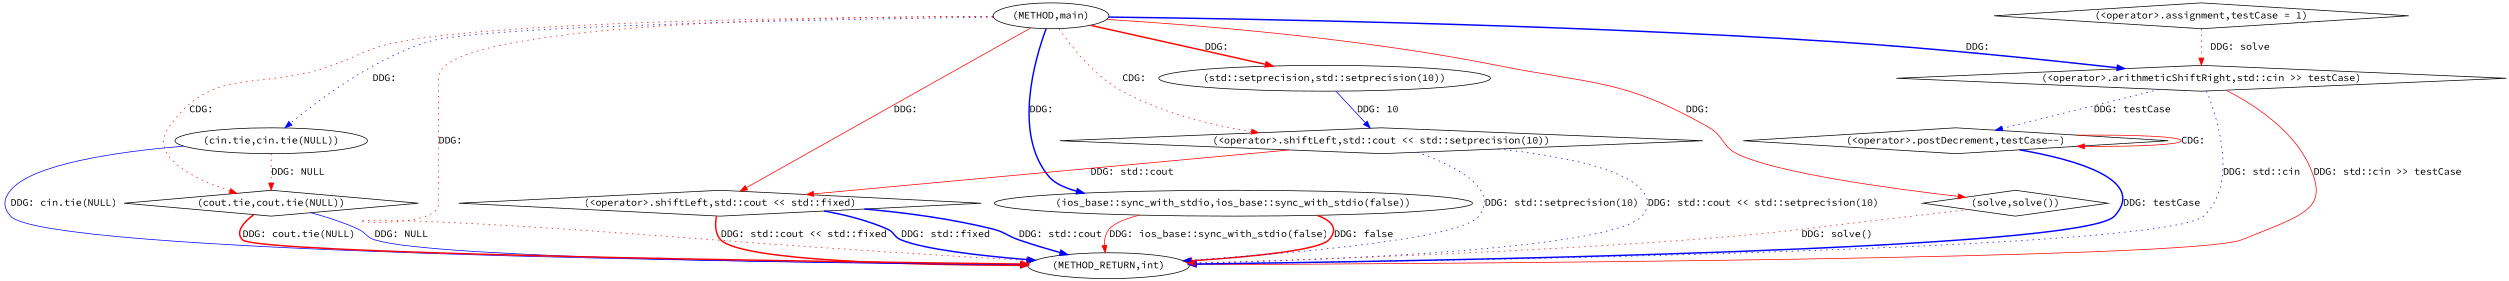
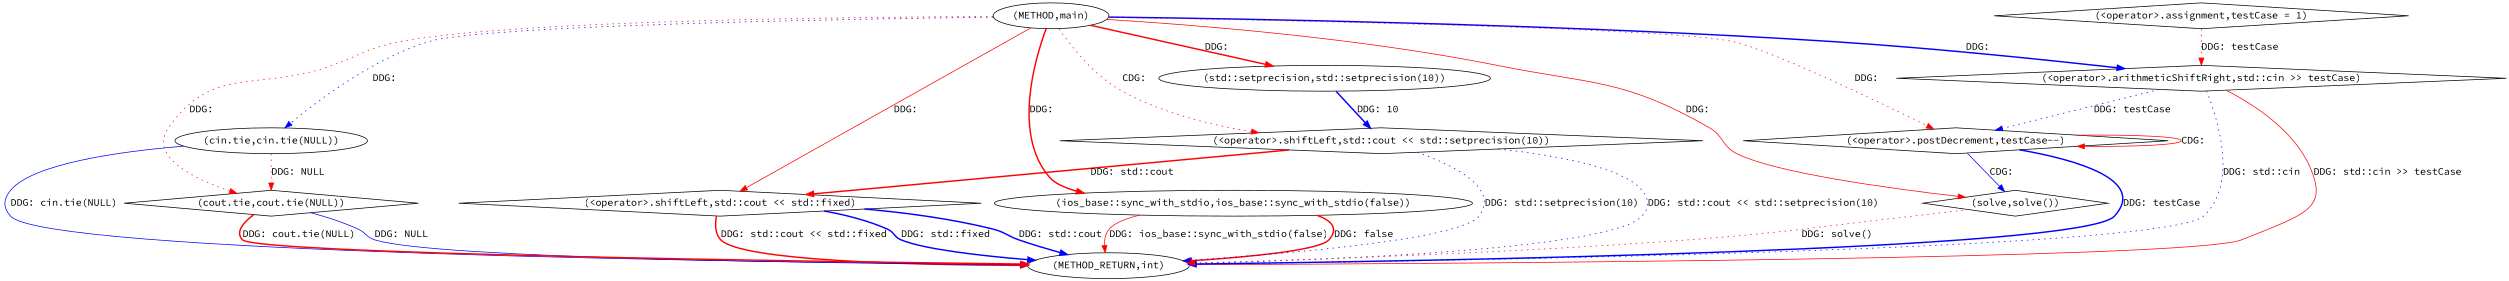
(2240, 47) -> (2240, 47)
(1351, 107) -> (1351, 107)
(204, 110) -> (204, 110)
(1029, 120) -> (1029, 120)
none -> (1983, 170)
(1051, 172) -> (1051, 172)
(414, 218) -> (1715, 39)
